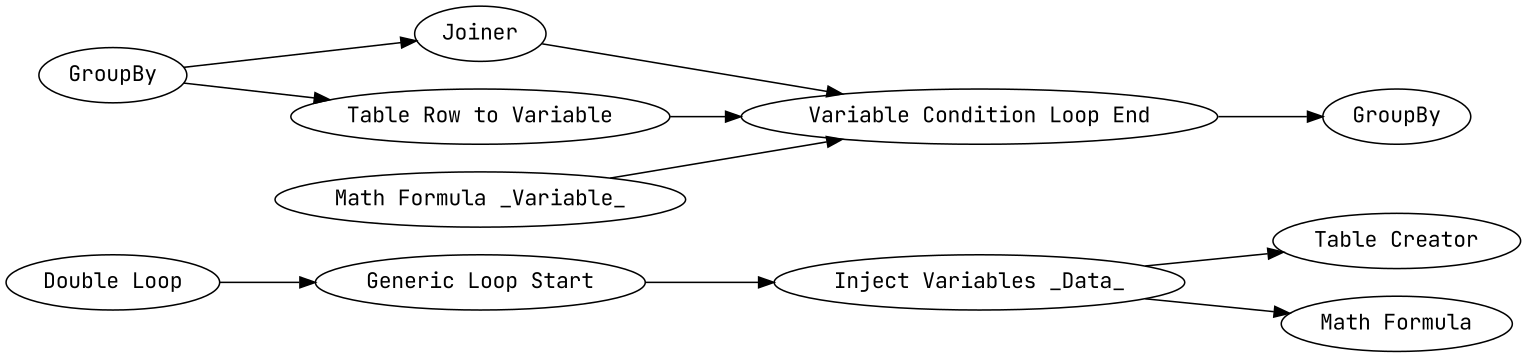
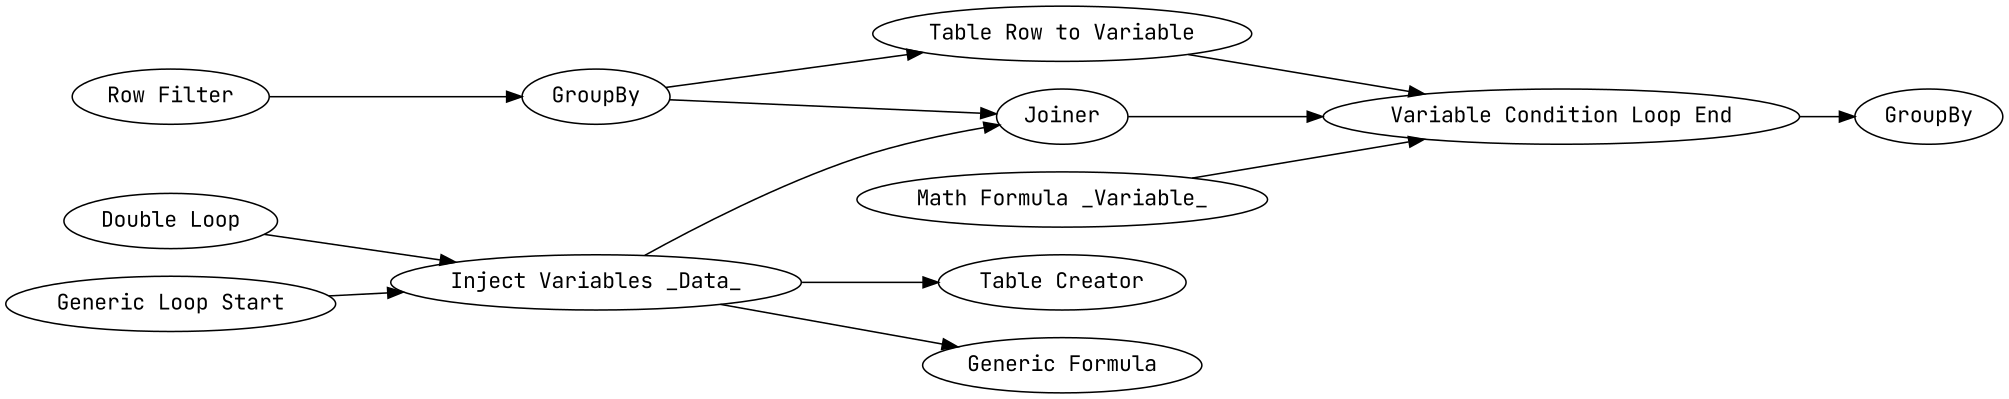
none -> (171, 97)
none -> (809, 176)
(260, 282) -> (352, 247)
(1397, 324) -> (1062, 365)
